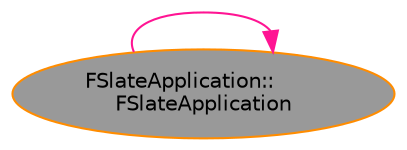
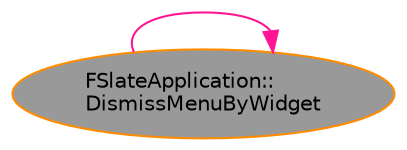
(203, 94) -> (203, 94)
